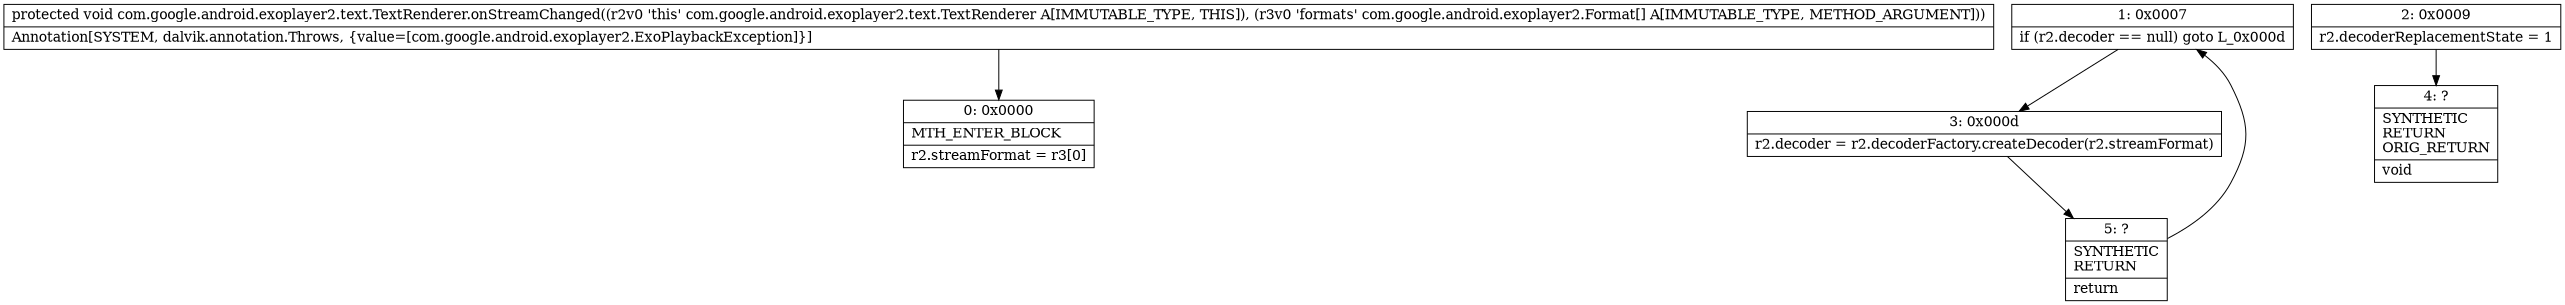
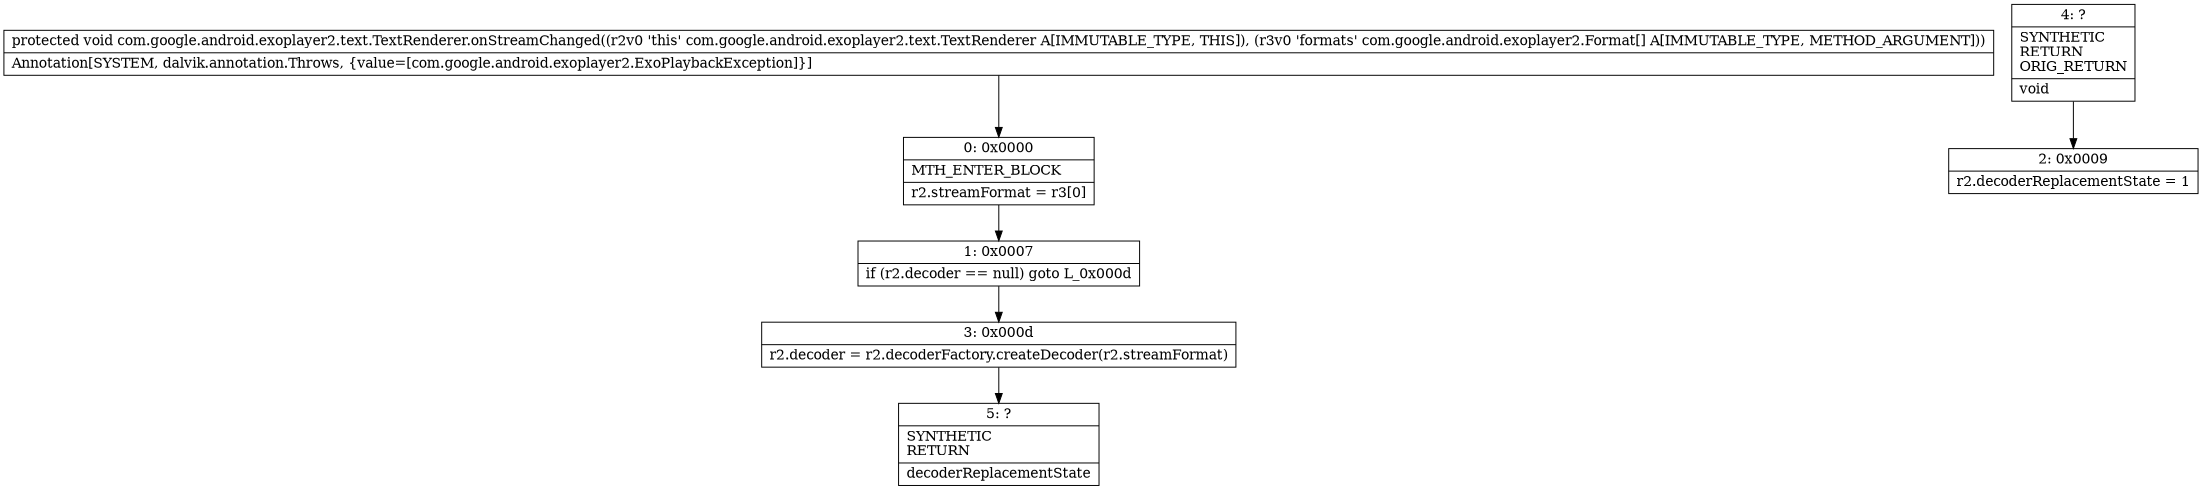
(2436, 63) -> (2073, 120)
(2242, 157) -> (999, 218)
(2096, 289) -> (999, 474)
